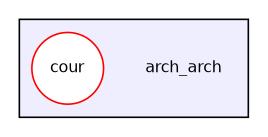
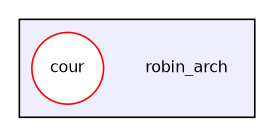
(184, 68) -> (187, 68)
